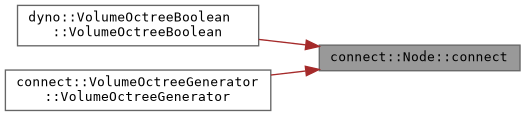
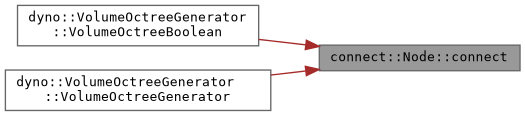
(138, 26) -> (138, 26)
(138, 90) -> (138, 90)
